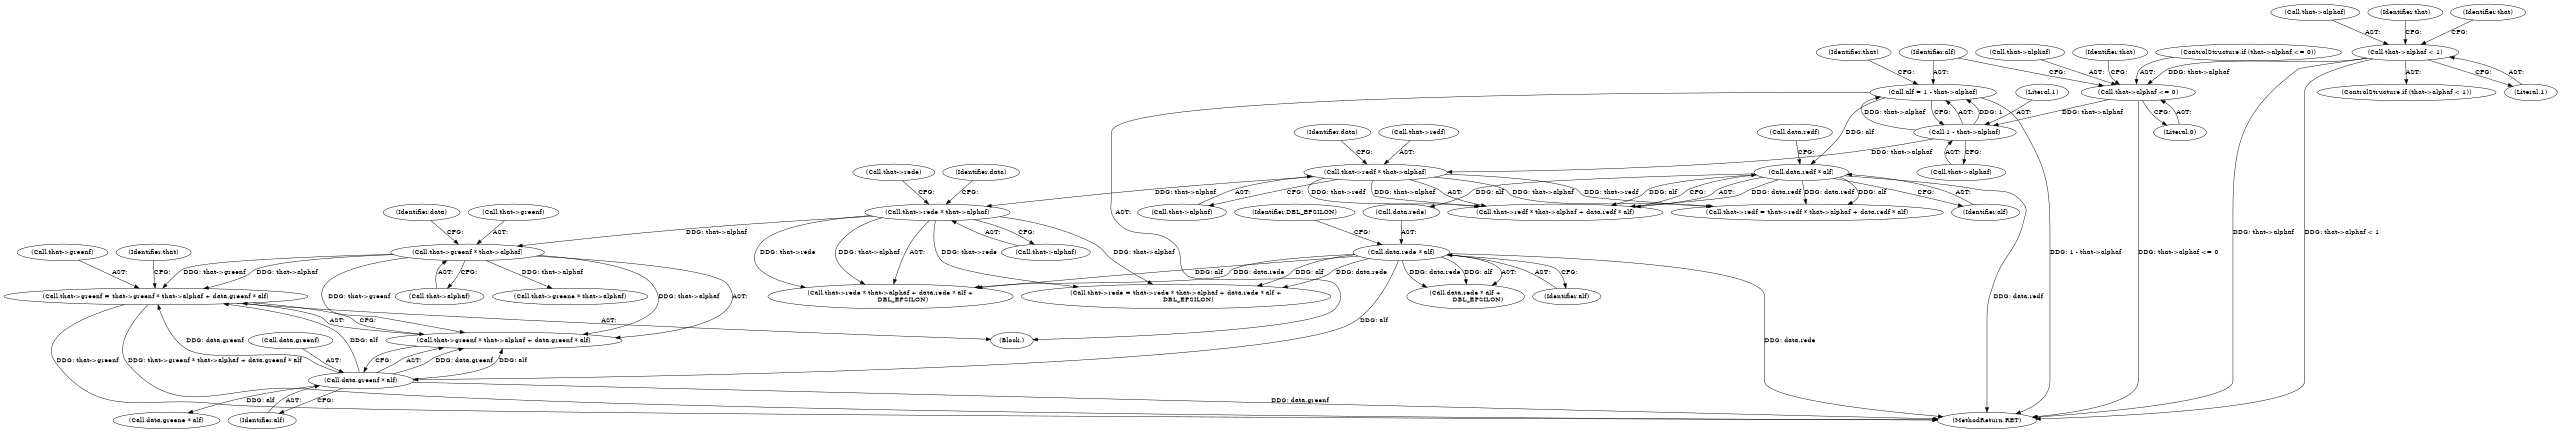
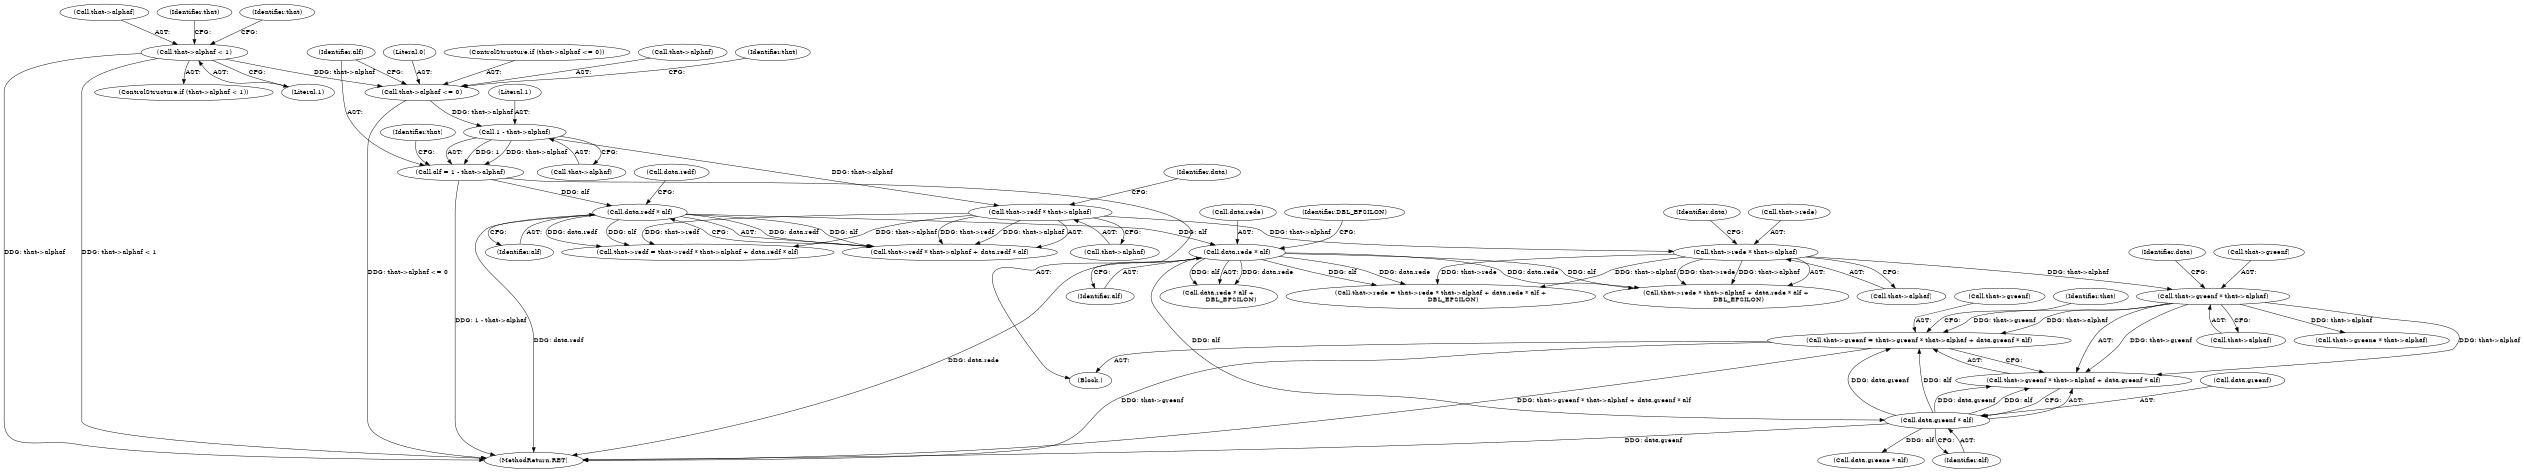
(1933, 113) -> none
(2151, 113) -> none
(1419, 132) -> none
(1592, 179) -> (976, 222)
(928, 192) -> (1779, 232)
